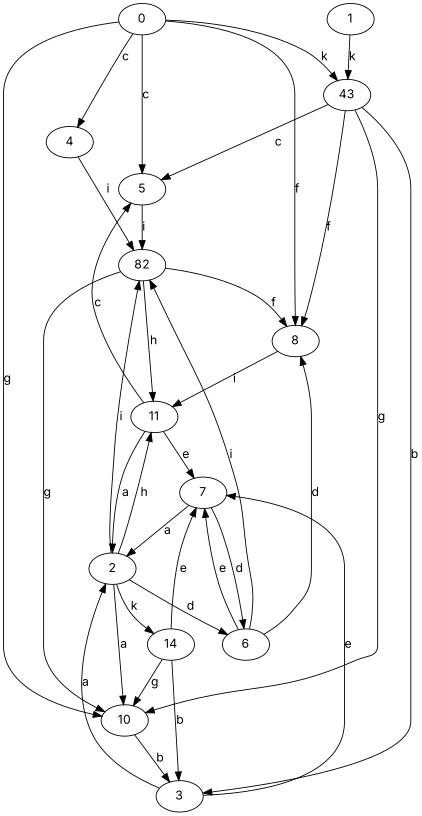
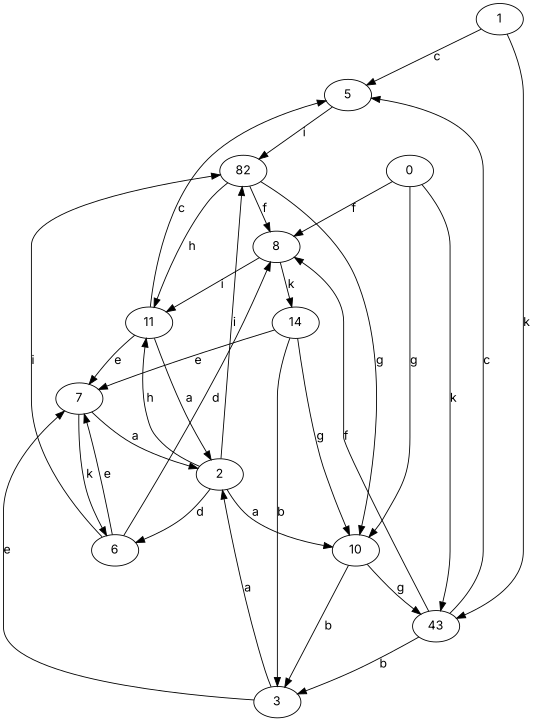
(142, 100) -> (428, 55)
(70, 142) -> none
(378, 495) -> (389, 588)
(239, 569) -> (90, 474)
(128, 609) -> (285, 280)
